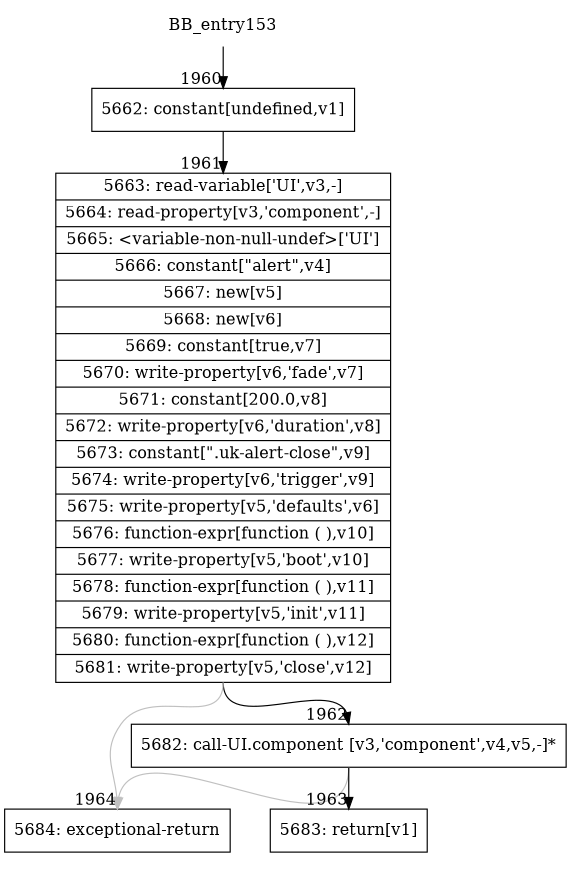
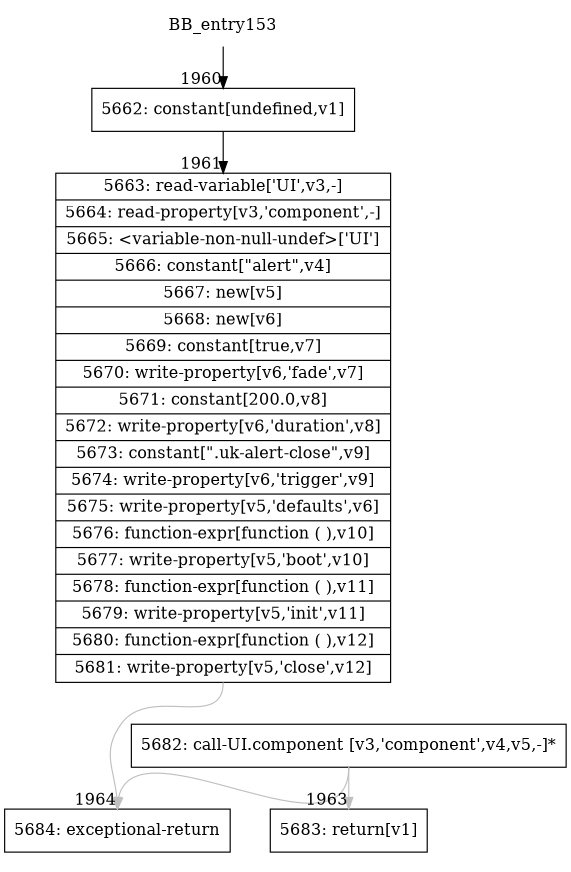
(280, 704) -> none
(349, 789) -> (349, 789)
